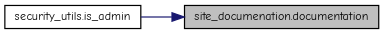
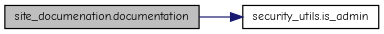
(156, 17) -> (215, 17)
